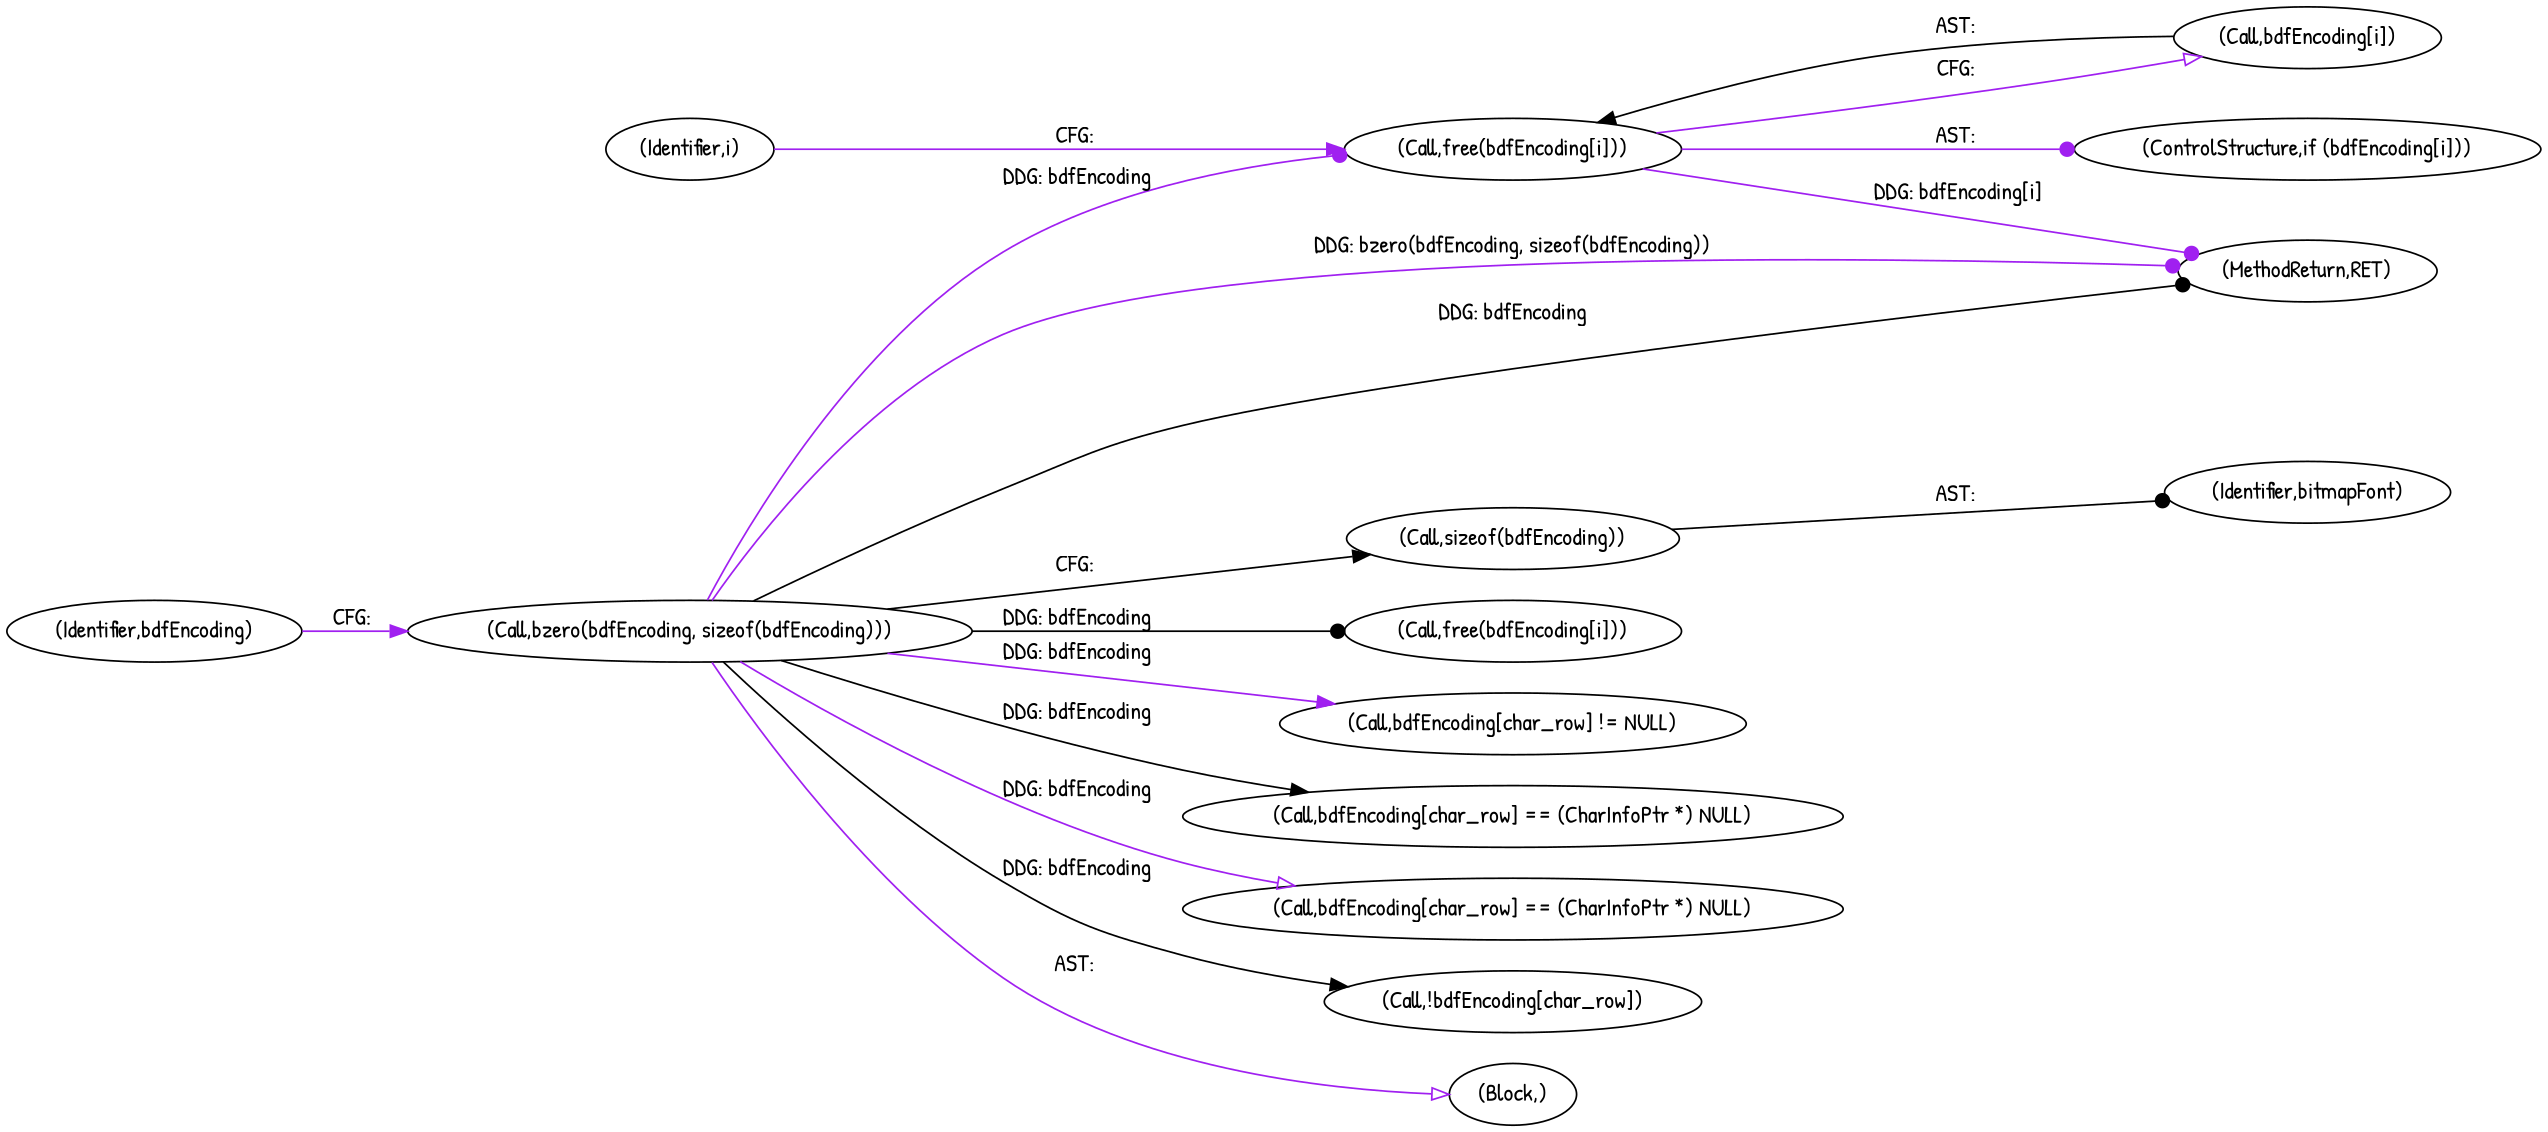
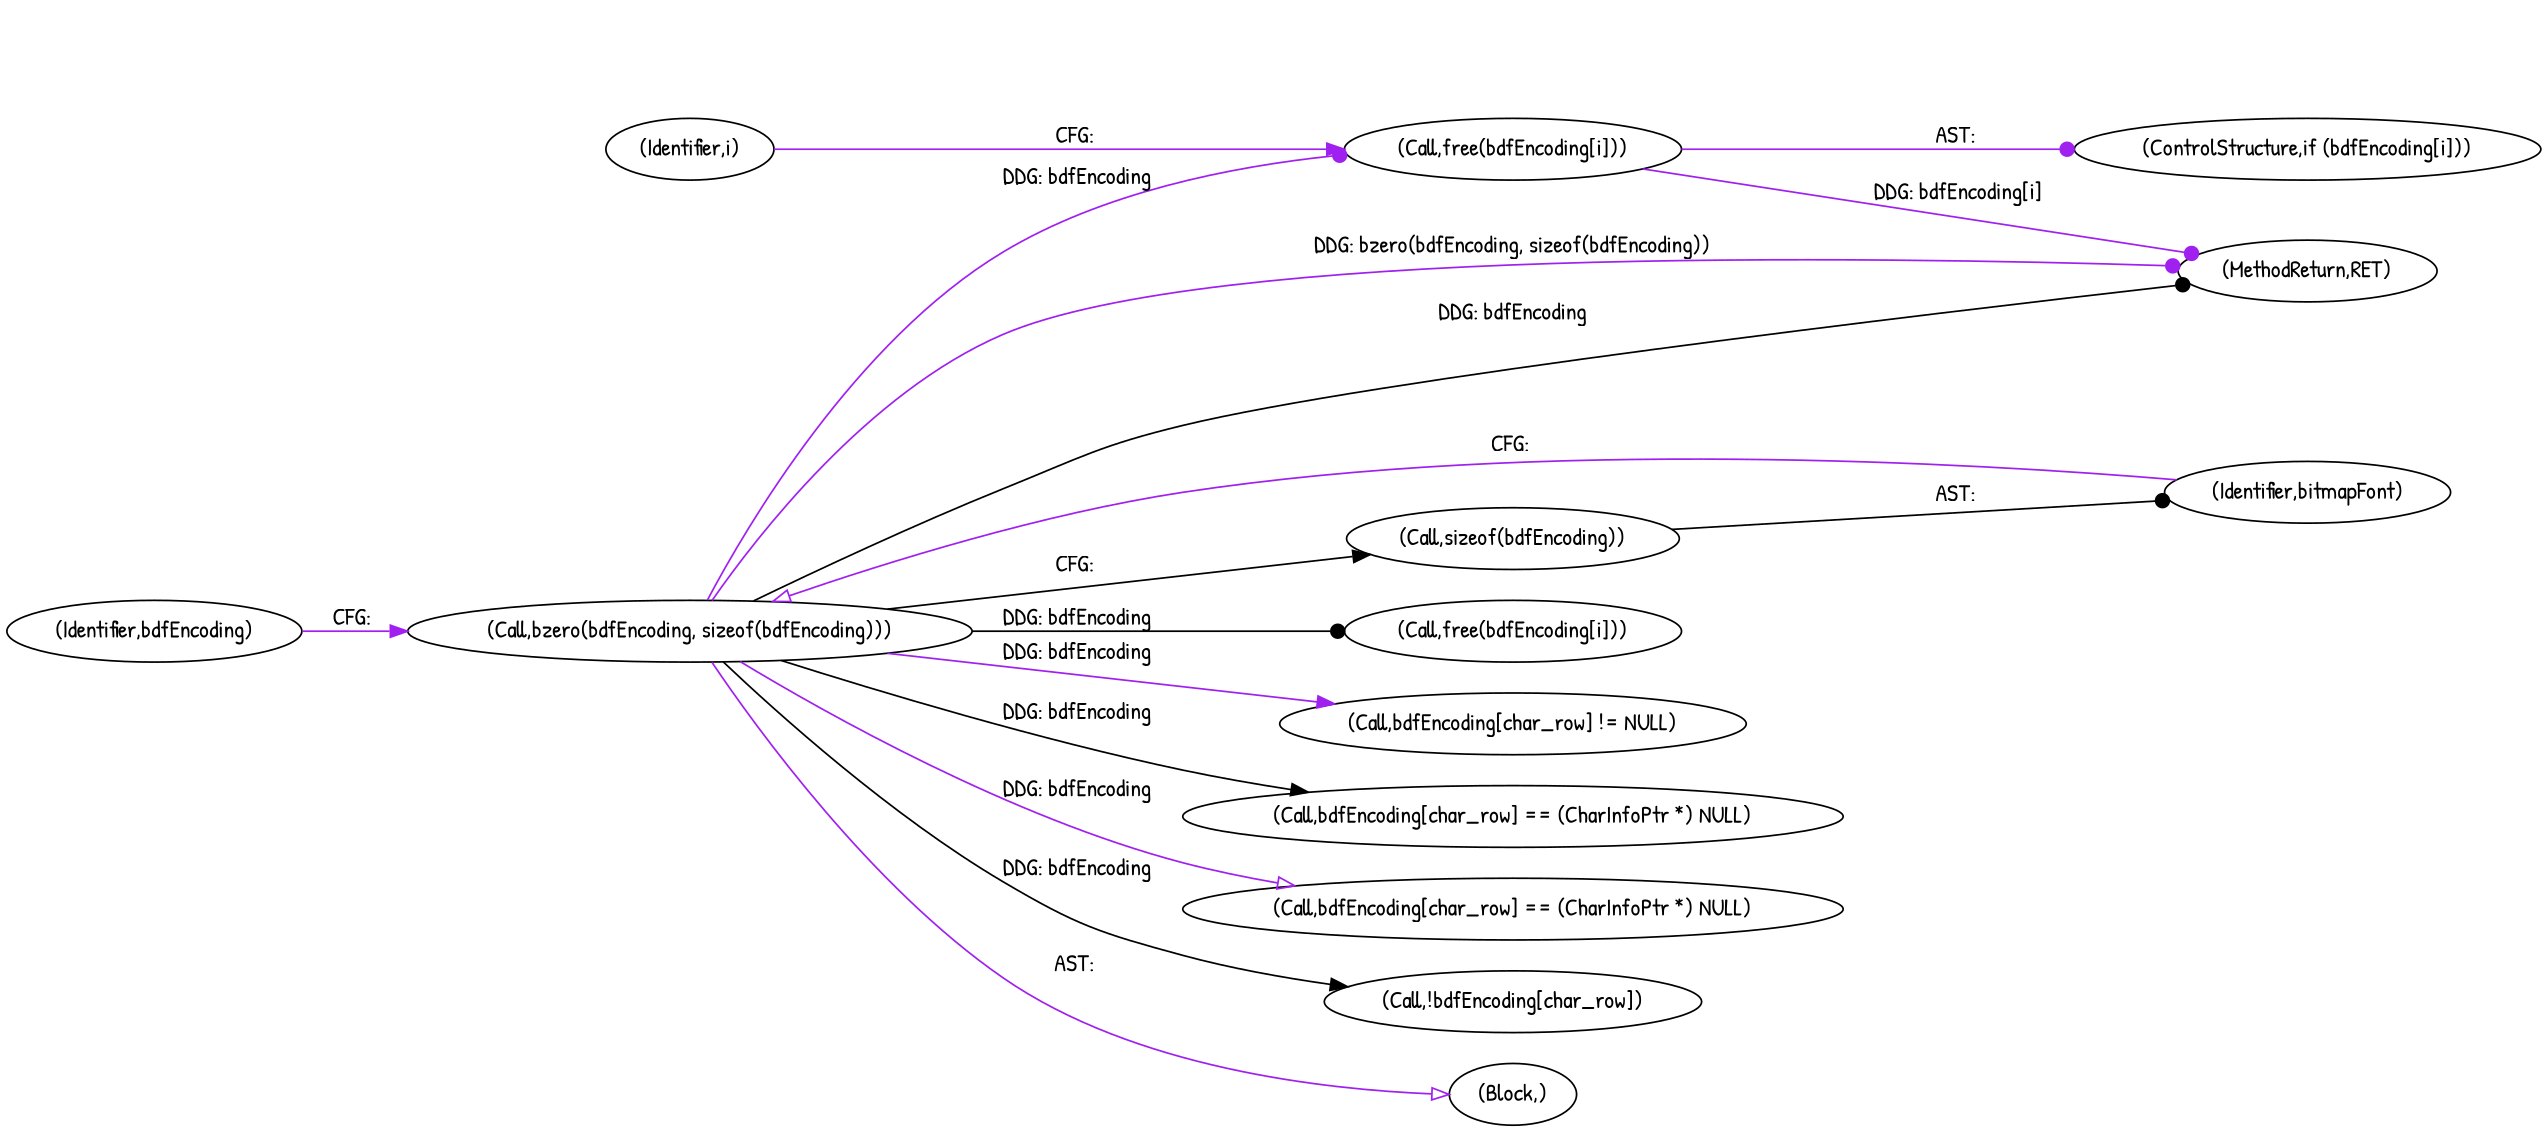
(2308, 38) -> none
none -> (1476, 465)
